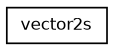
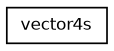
(57, 25) -> (57, 25)
